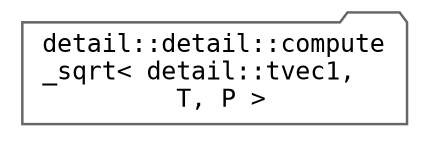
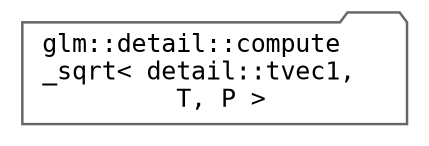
(215, 73) -> (215, 73)
